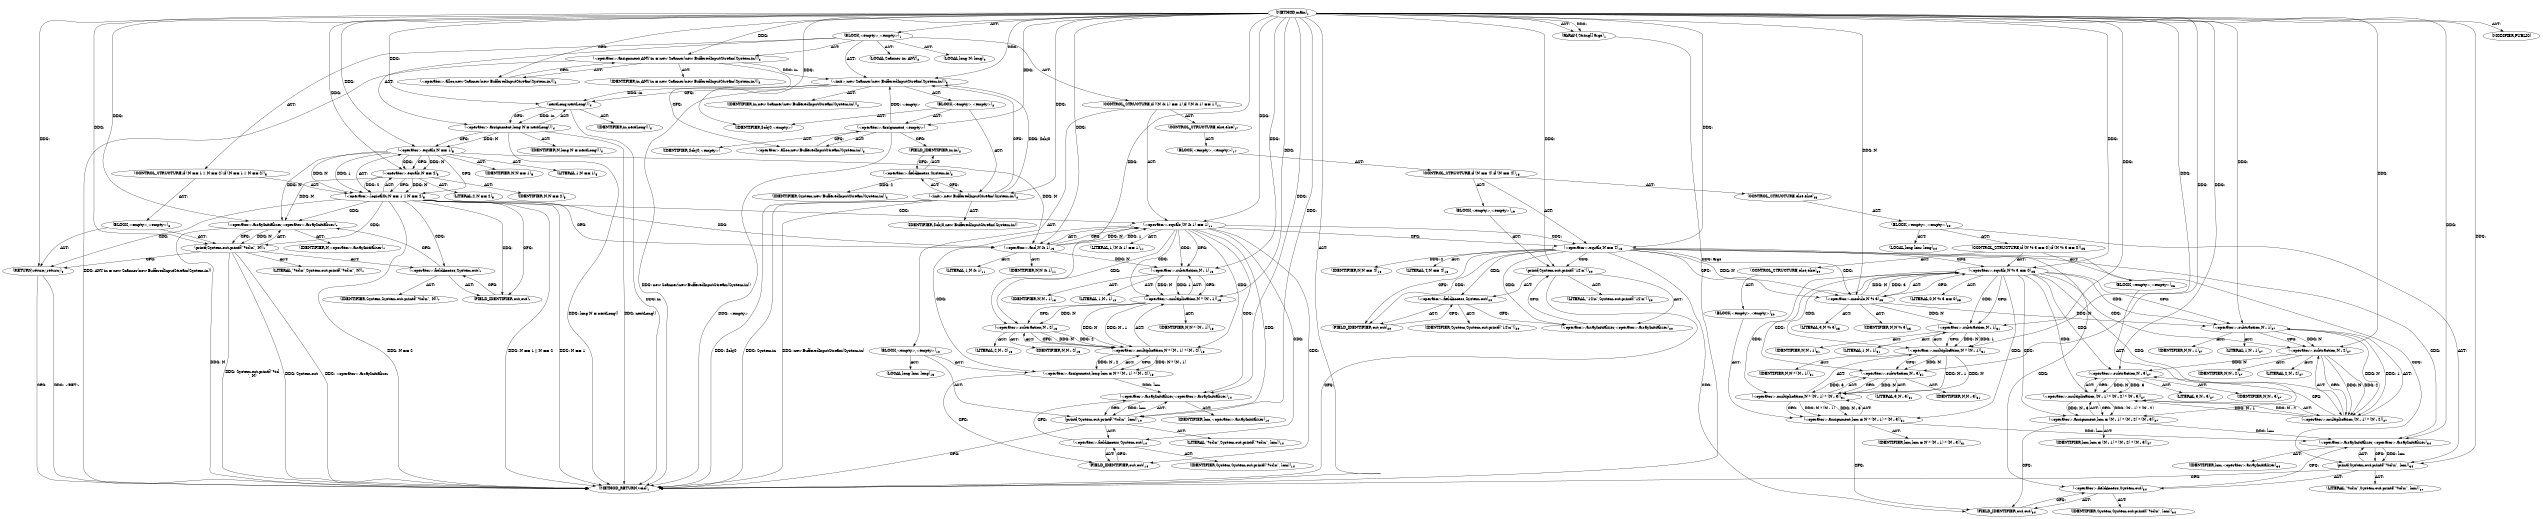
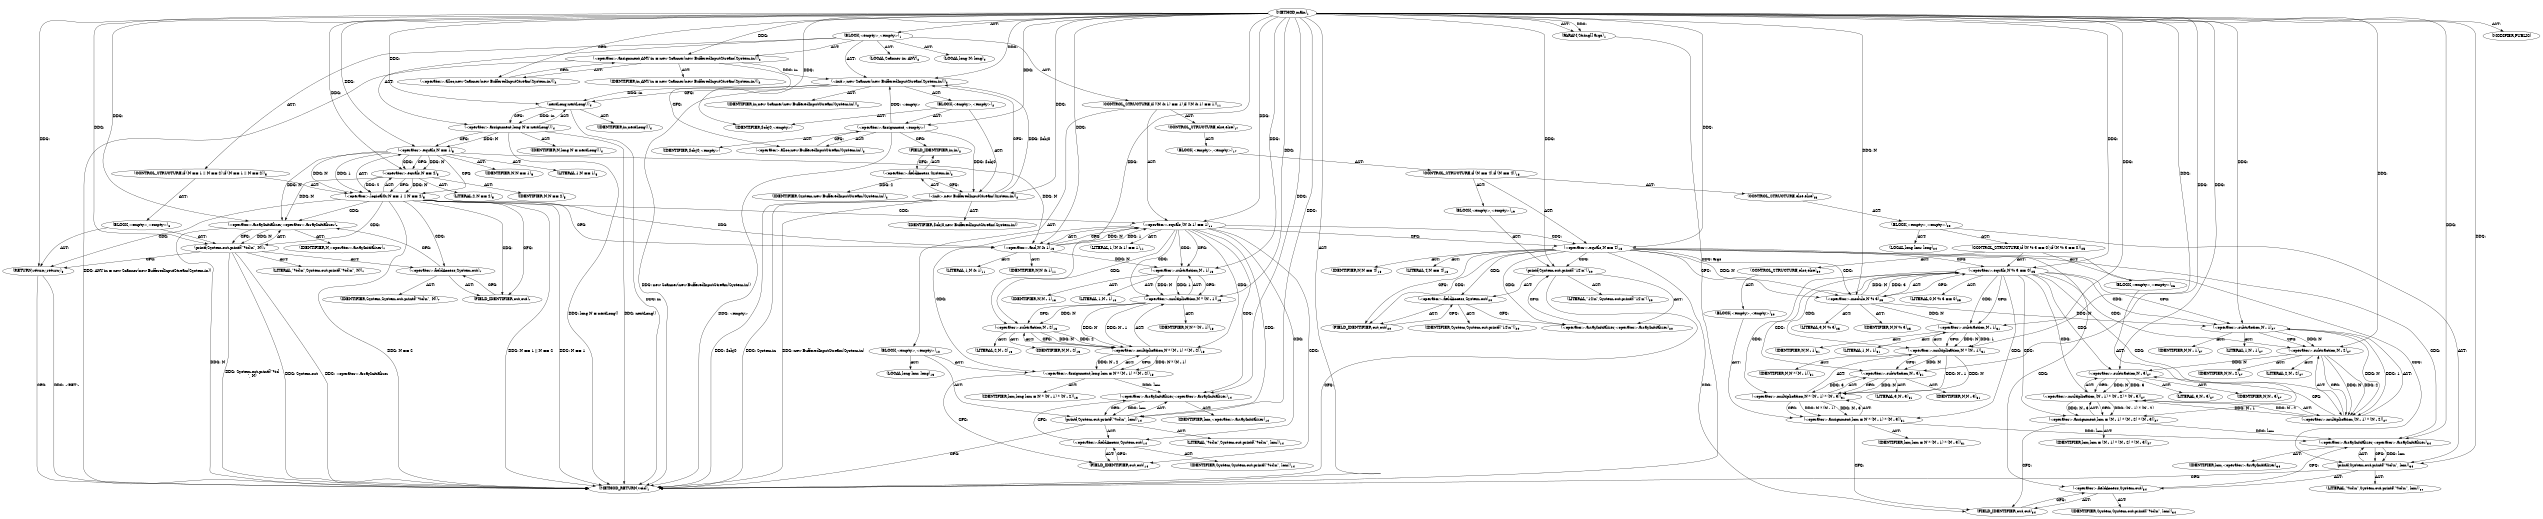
none -> (971, 143)
(1436, 260) -> (1436, 260)
none -> (1030, 397)
